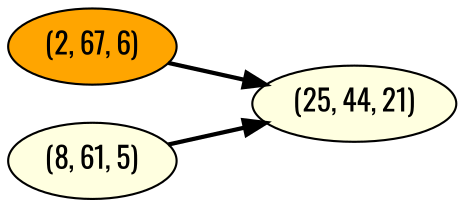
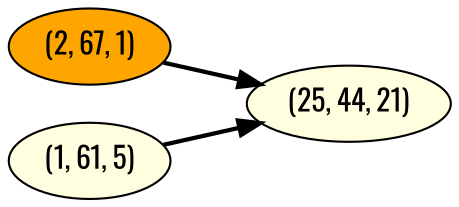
(92, 47) -> (90, 47)
(92, 161) -> (90, 161)
